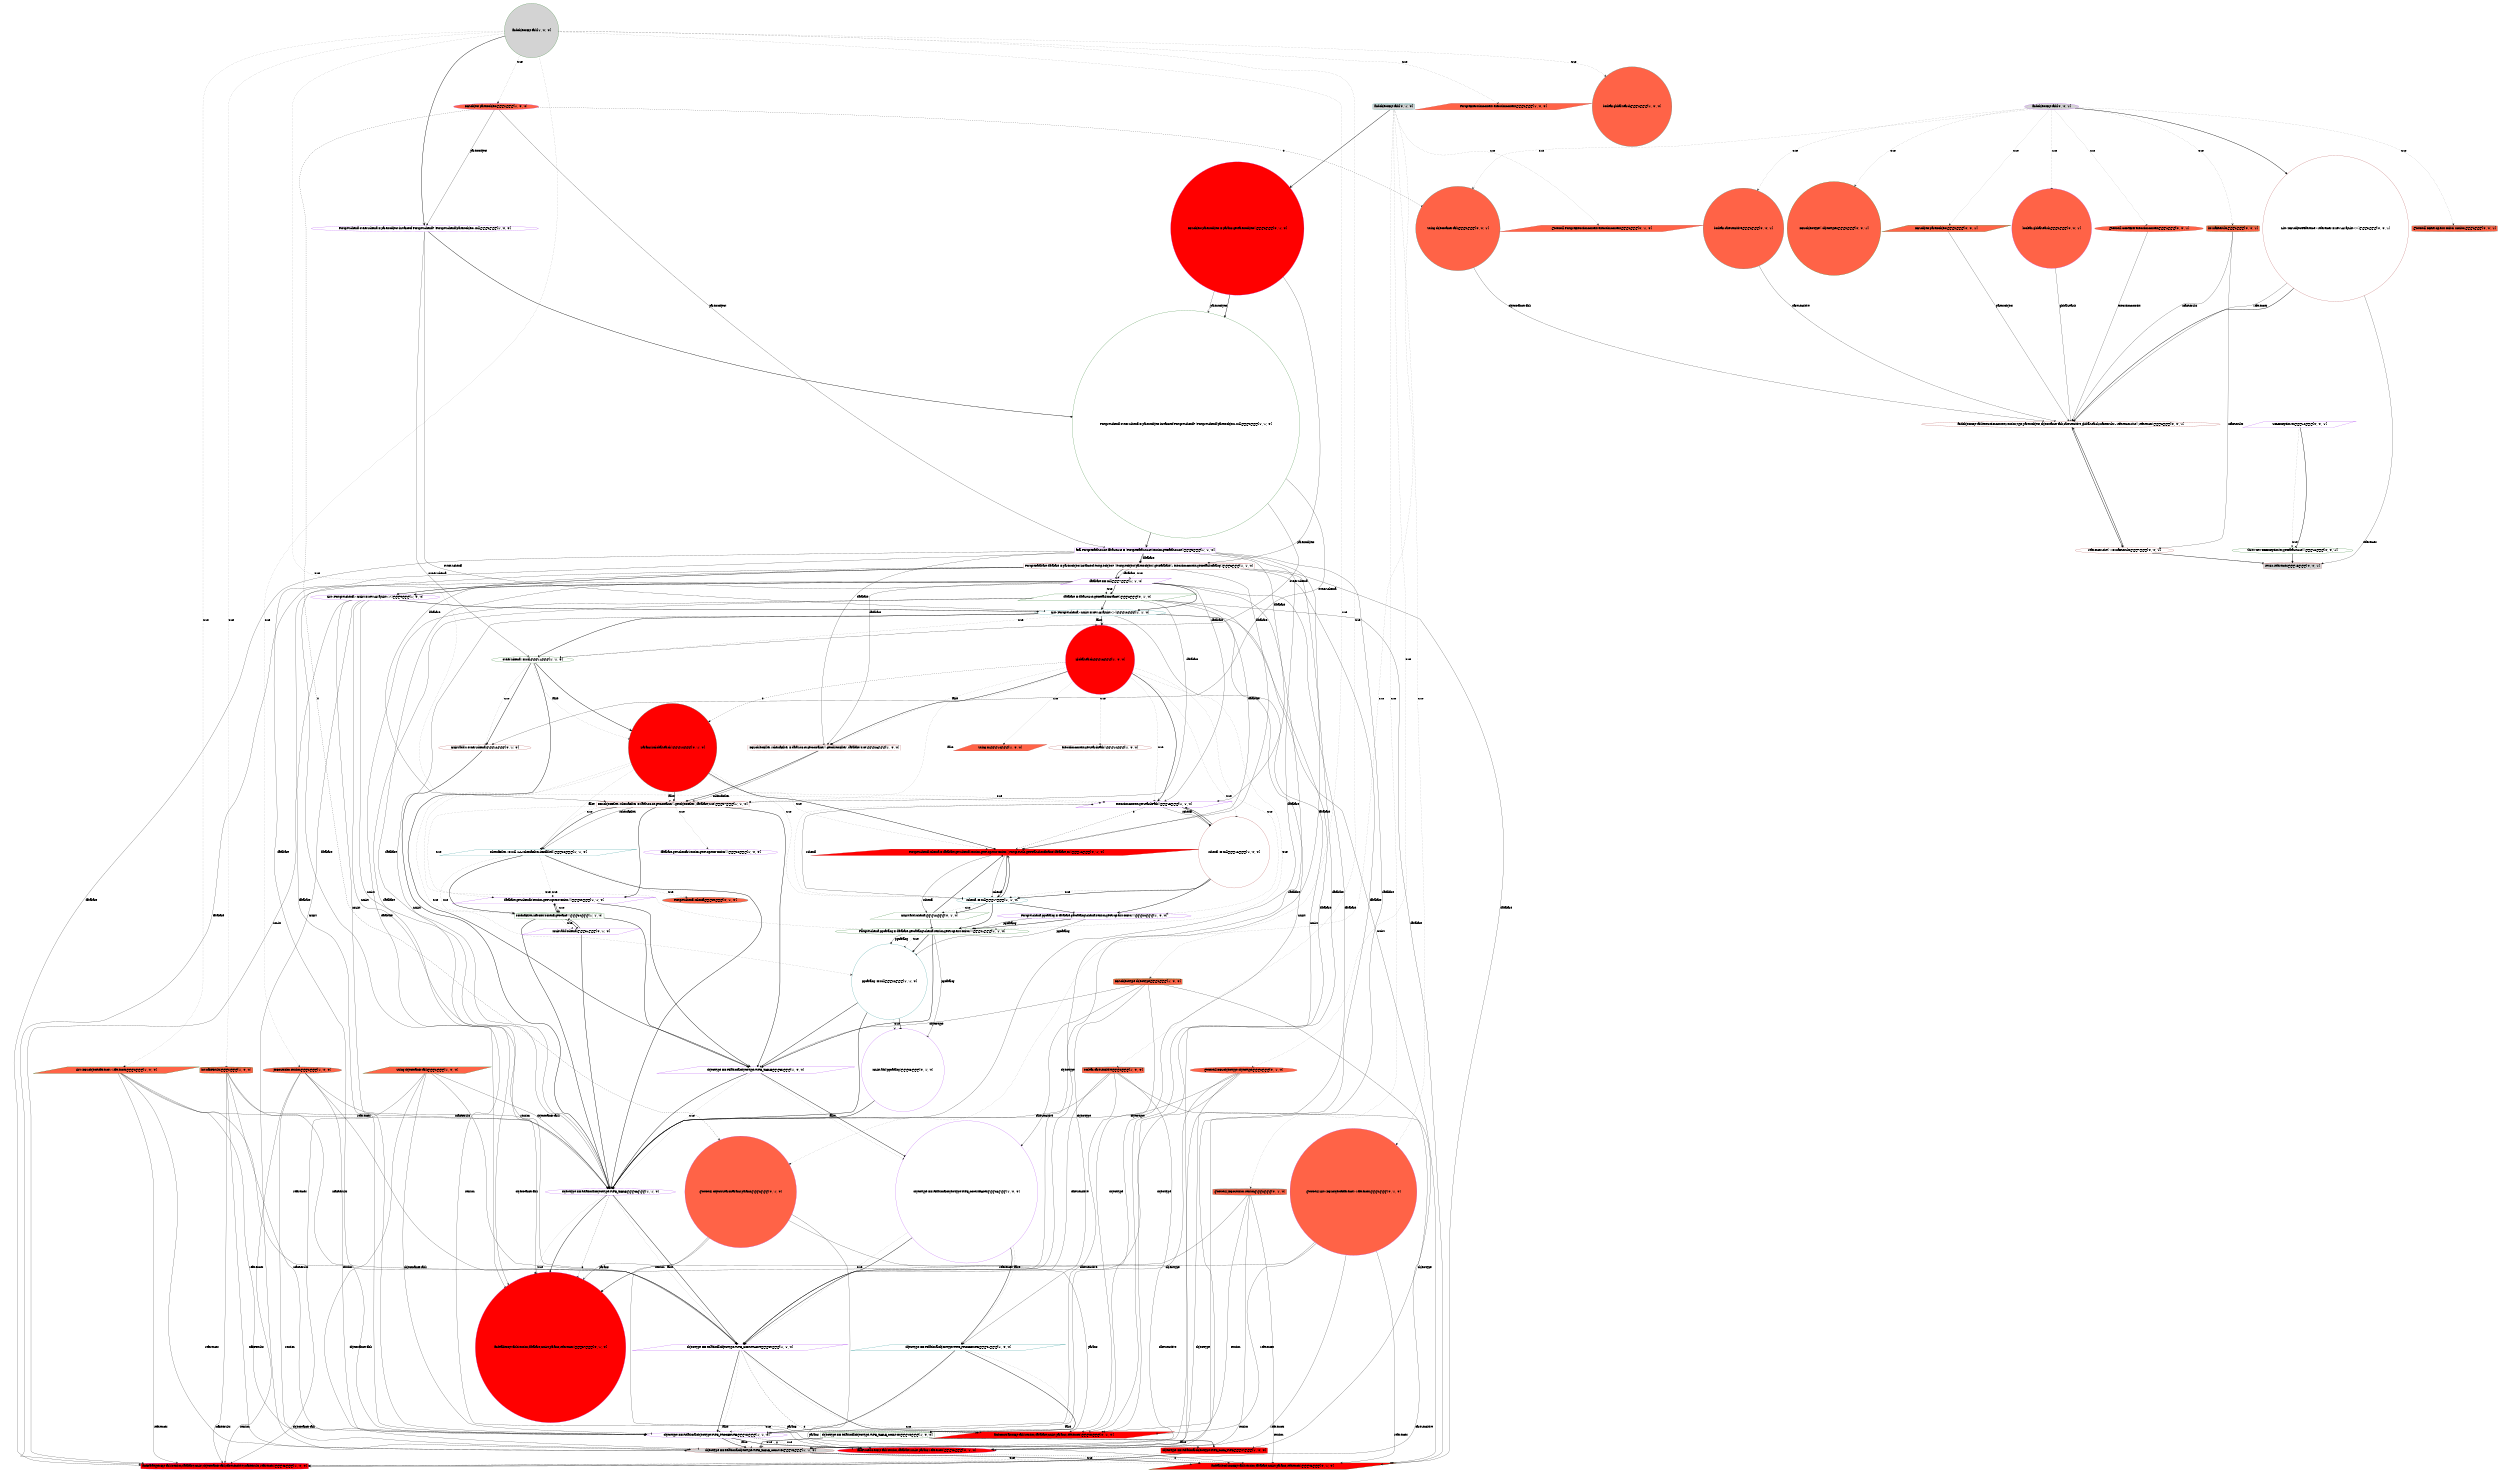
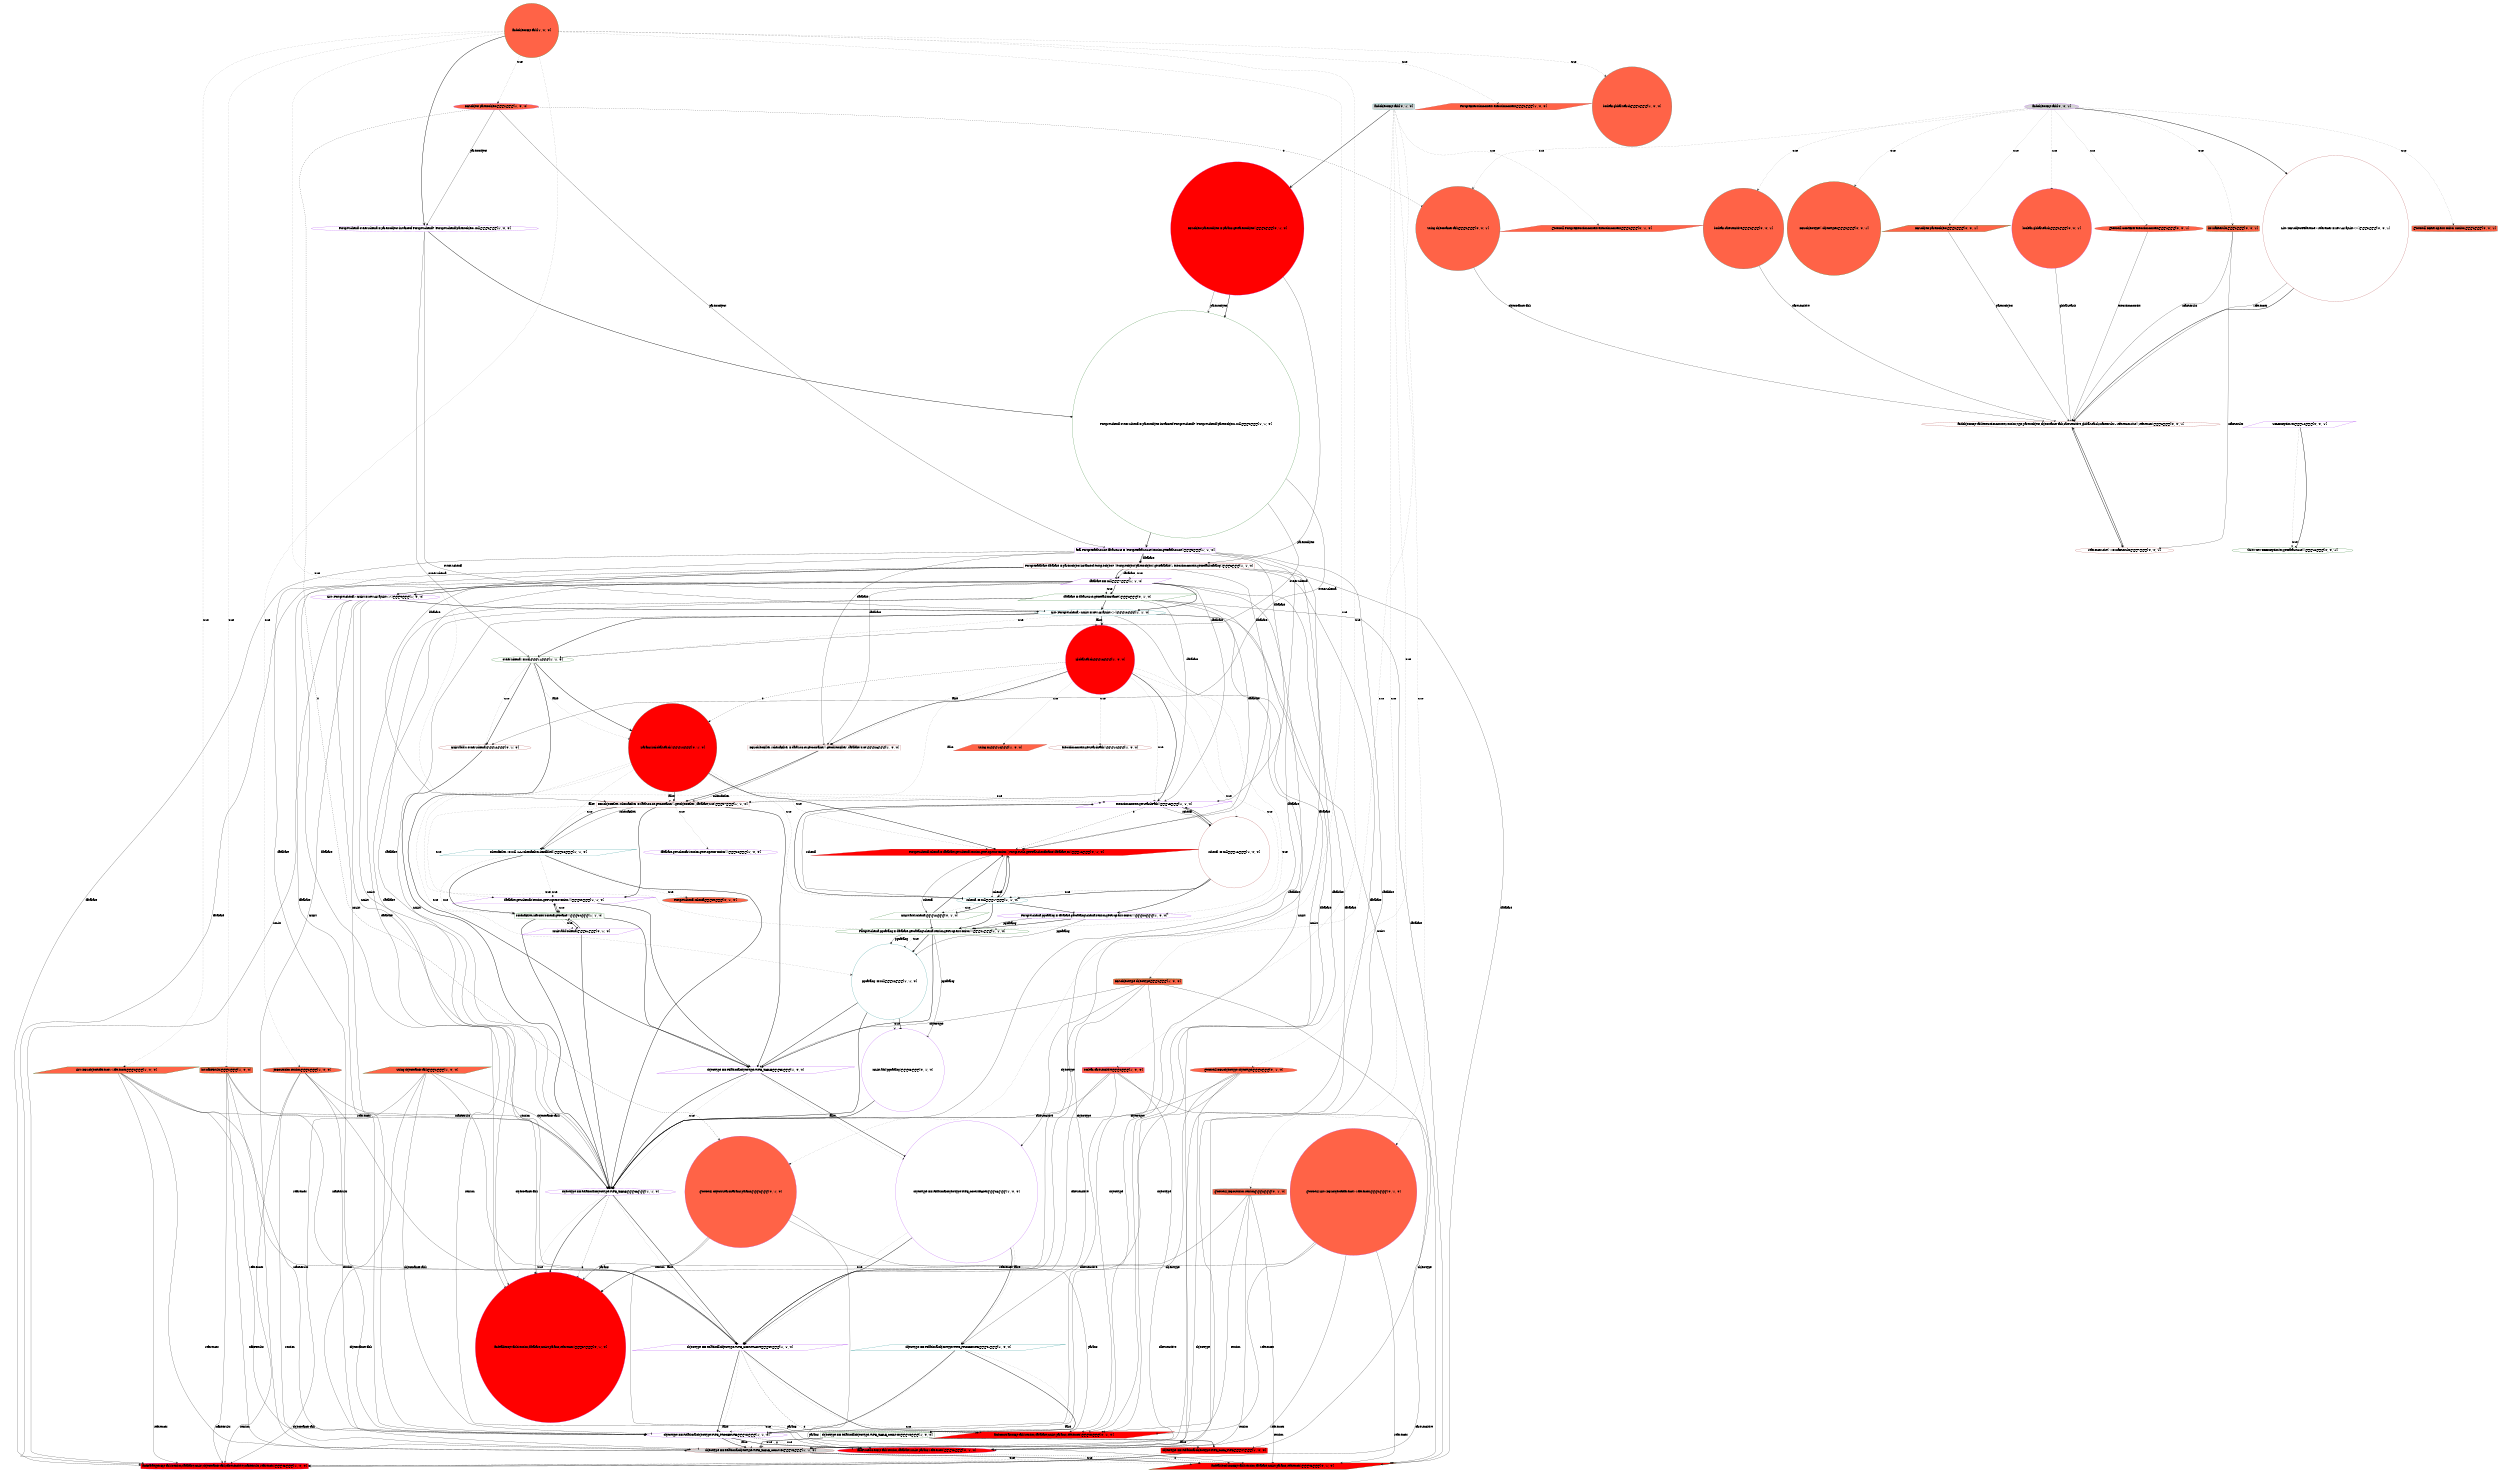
(532, 31) -> (532, 31)
(2292, 566) -> none
(827, 809) -> (827, 809)
(1113, 1070) -> (1113, 1070)
